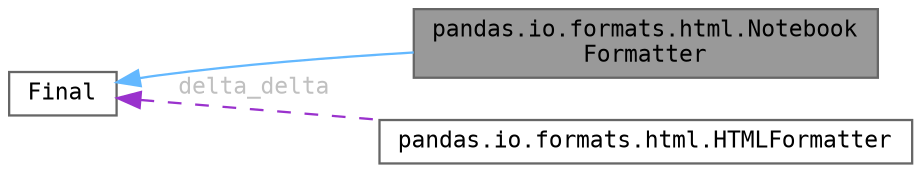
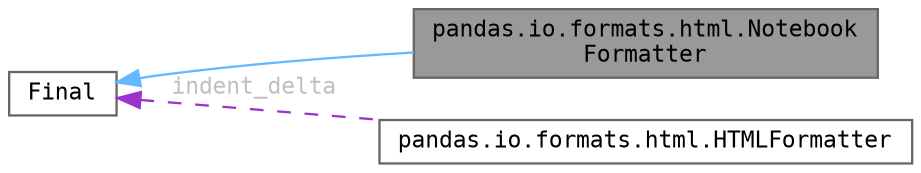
(248, 88) -> (248, 88)
